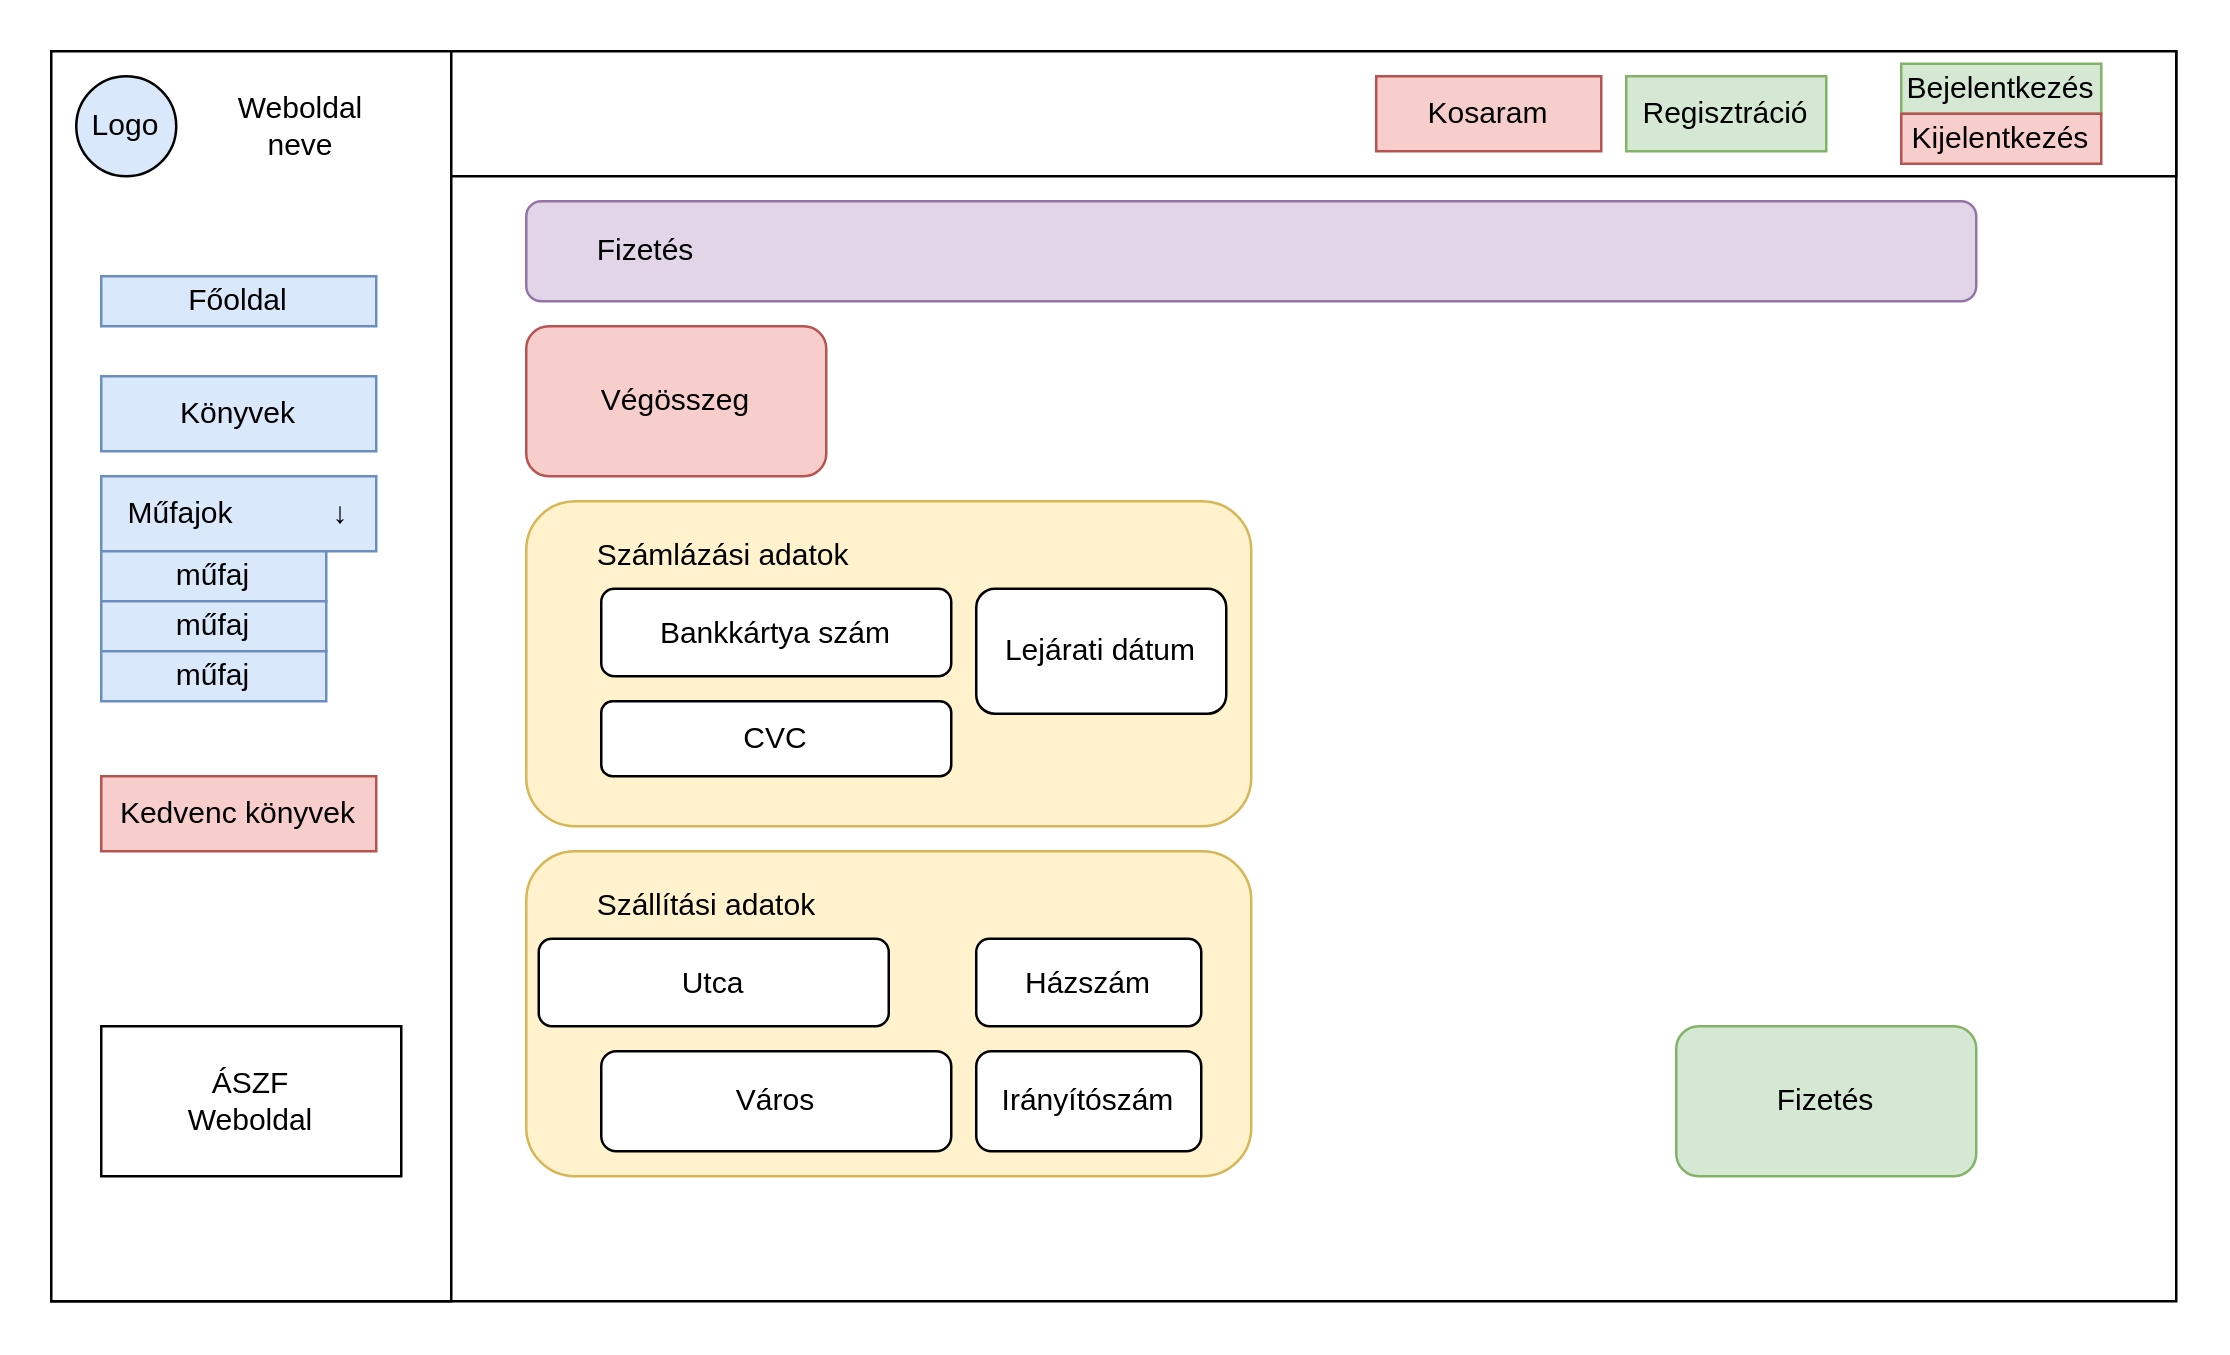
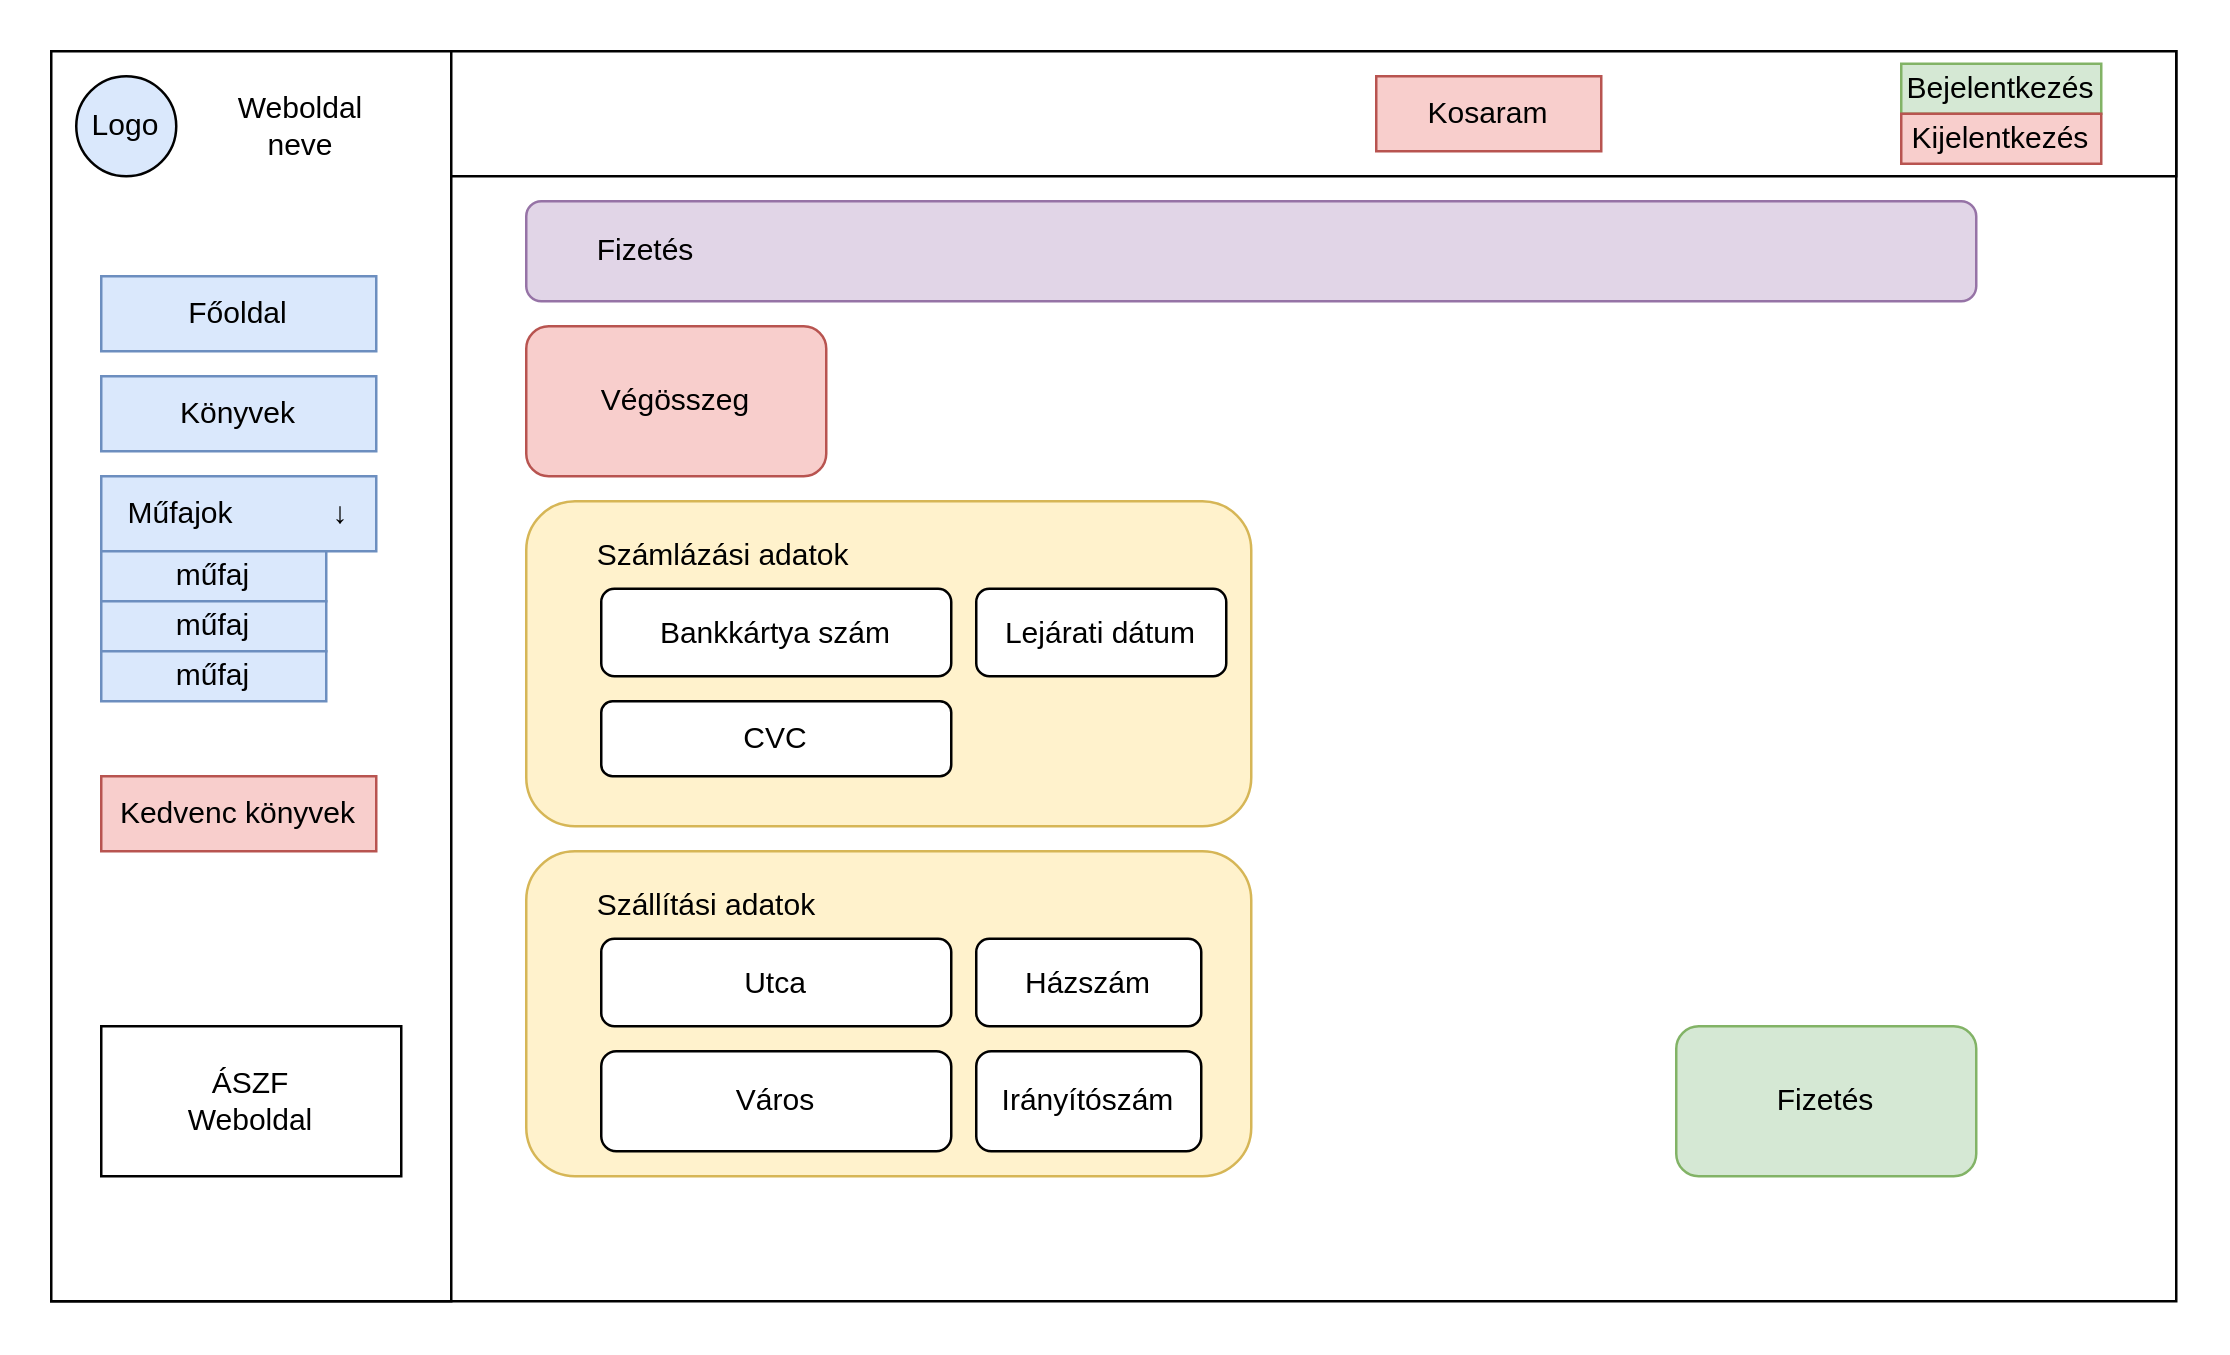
(1726, 114) -> none
(239, 301) -> (239, 314)
(1101, 651) -> (1101, 633)
(714, 983) -> (776, 983)
